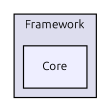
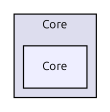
(55, 25) -> (55, 25)
